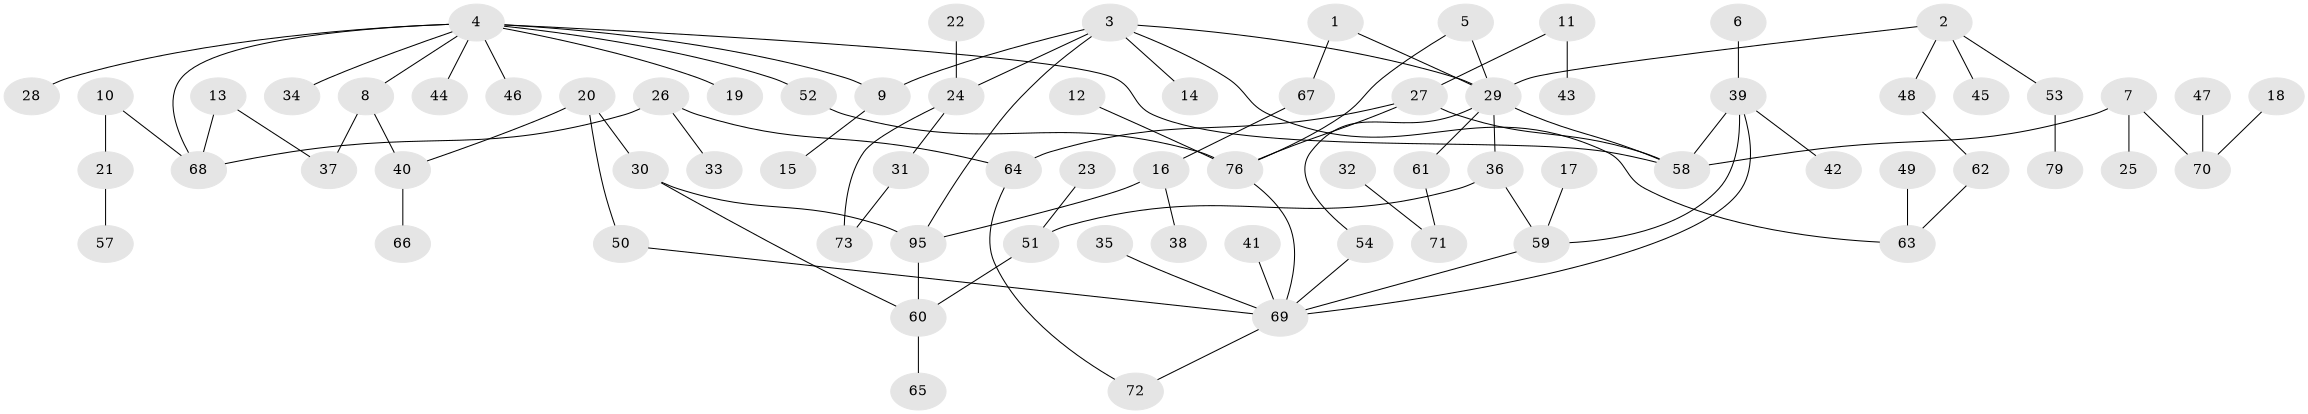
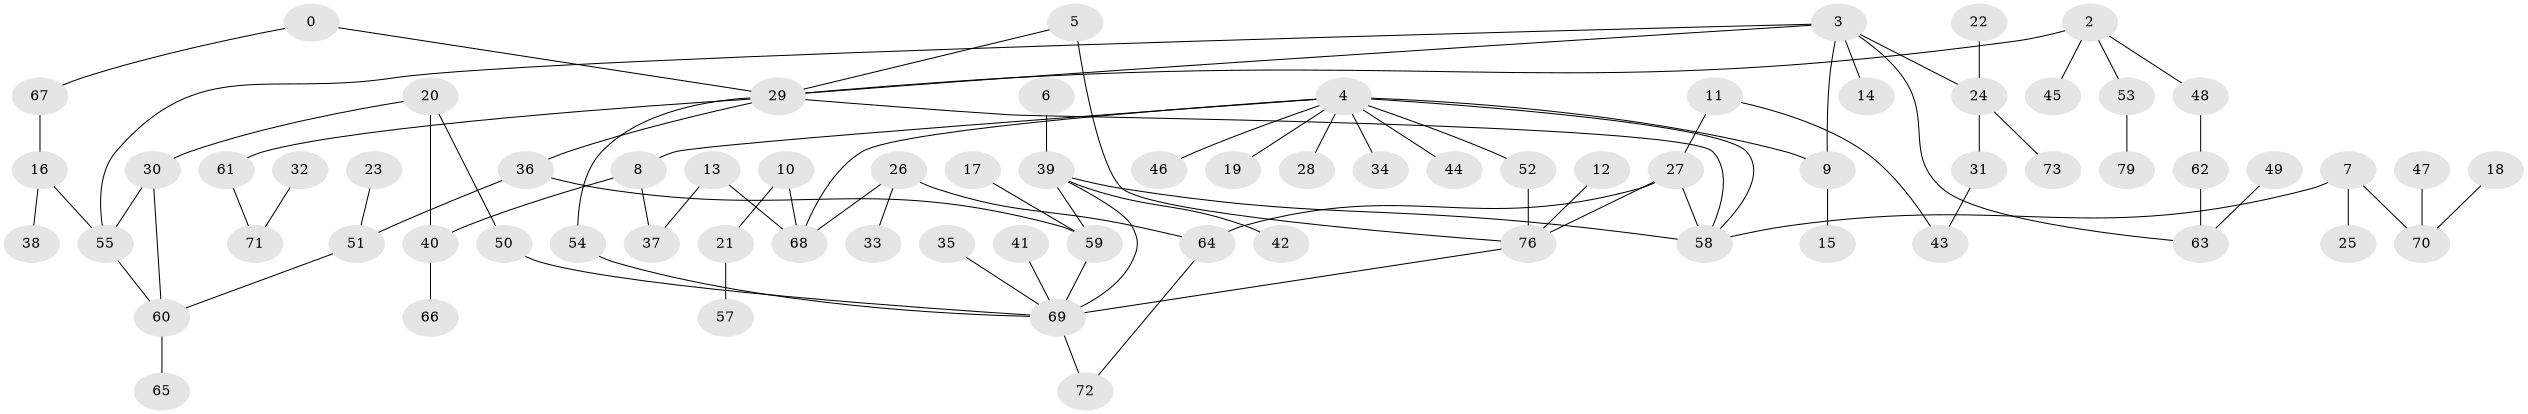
(1336, 23) -> (312, 23)
(873, 207) -> (1960, 207)
(918, 244) -> (106, 244)
